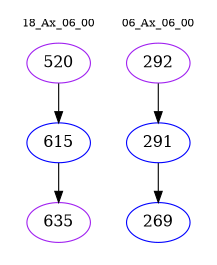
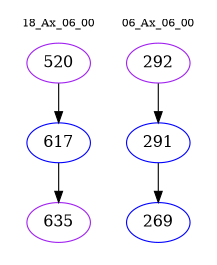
(59, 143) -> (59, 143)
